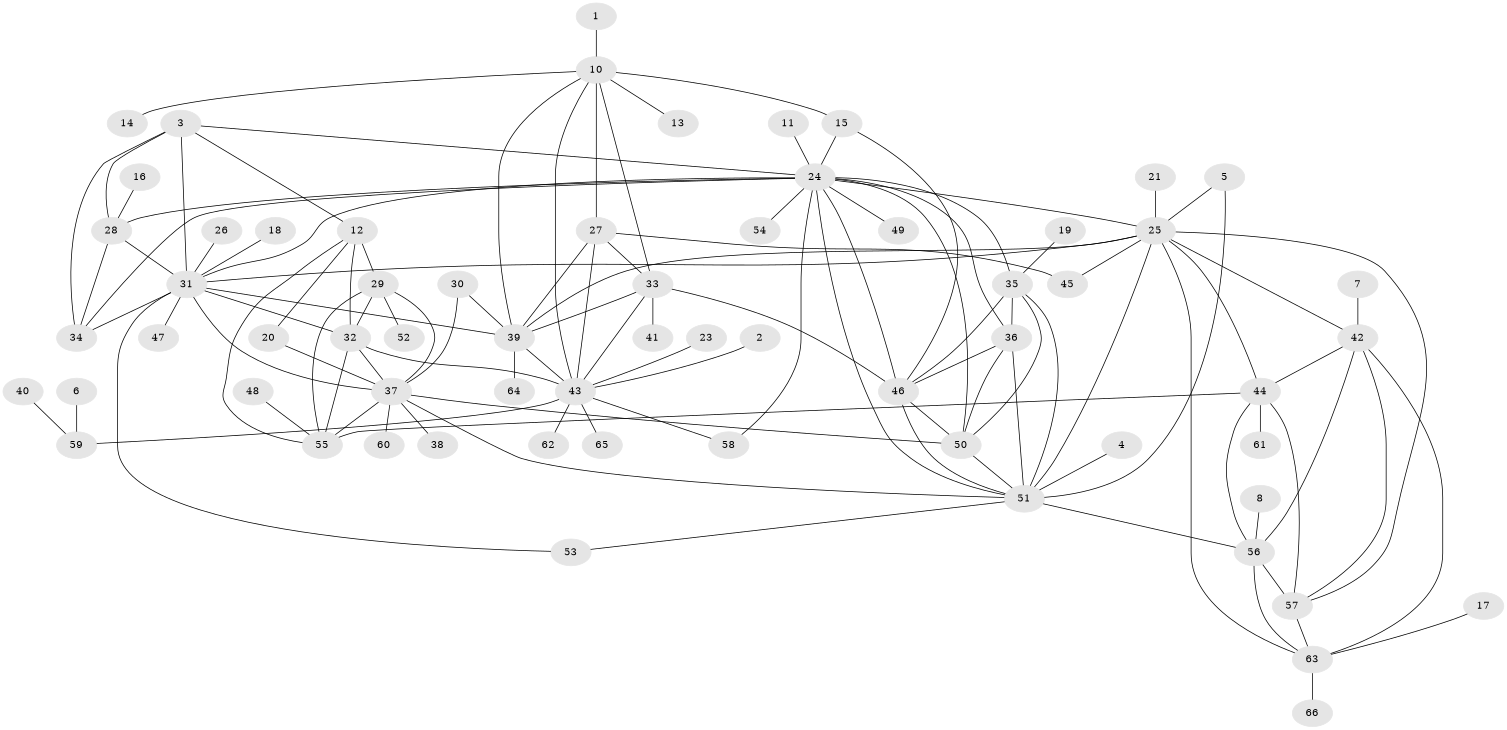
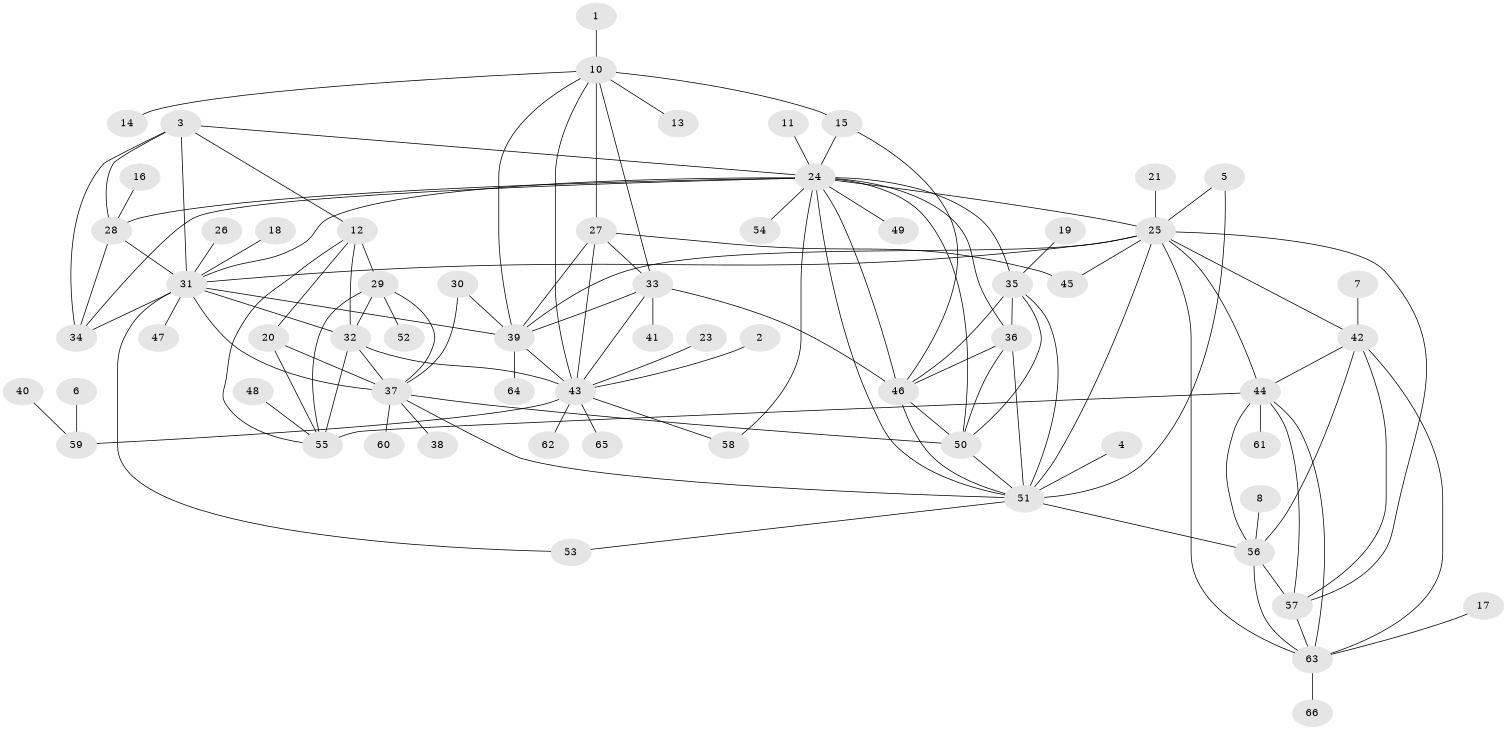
(357, 418) -> (295, 391)
none -> (1323, 517)
